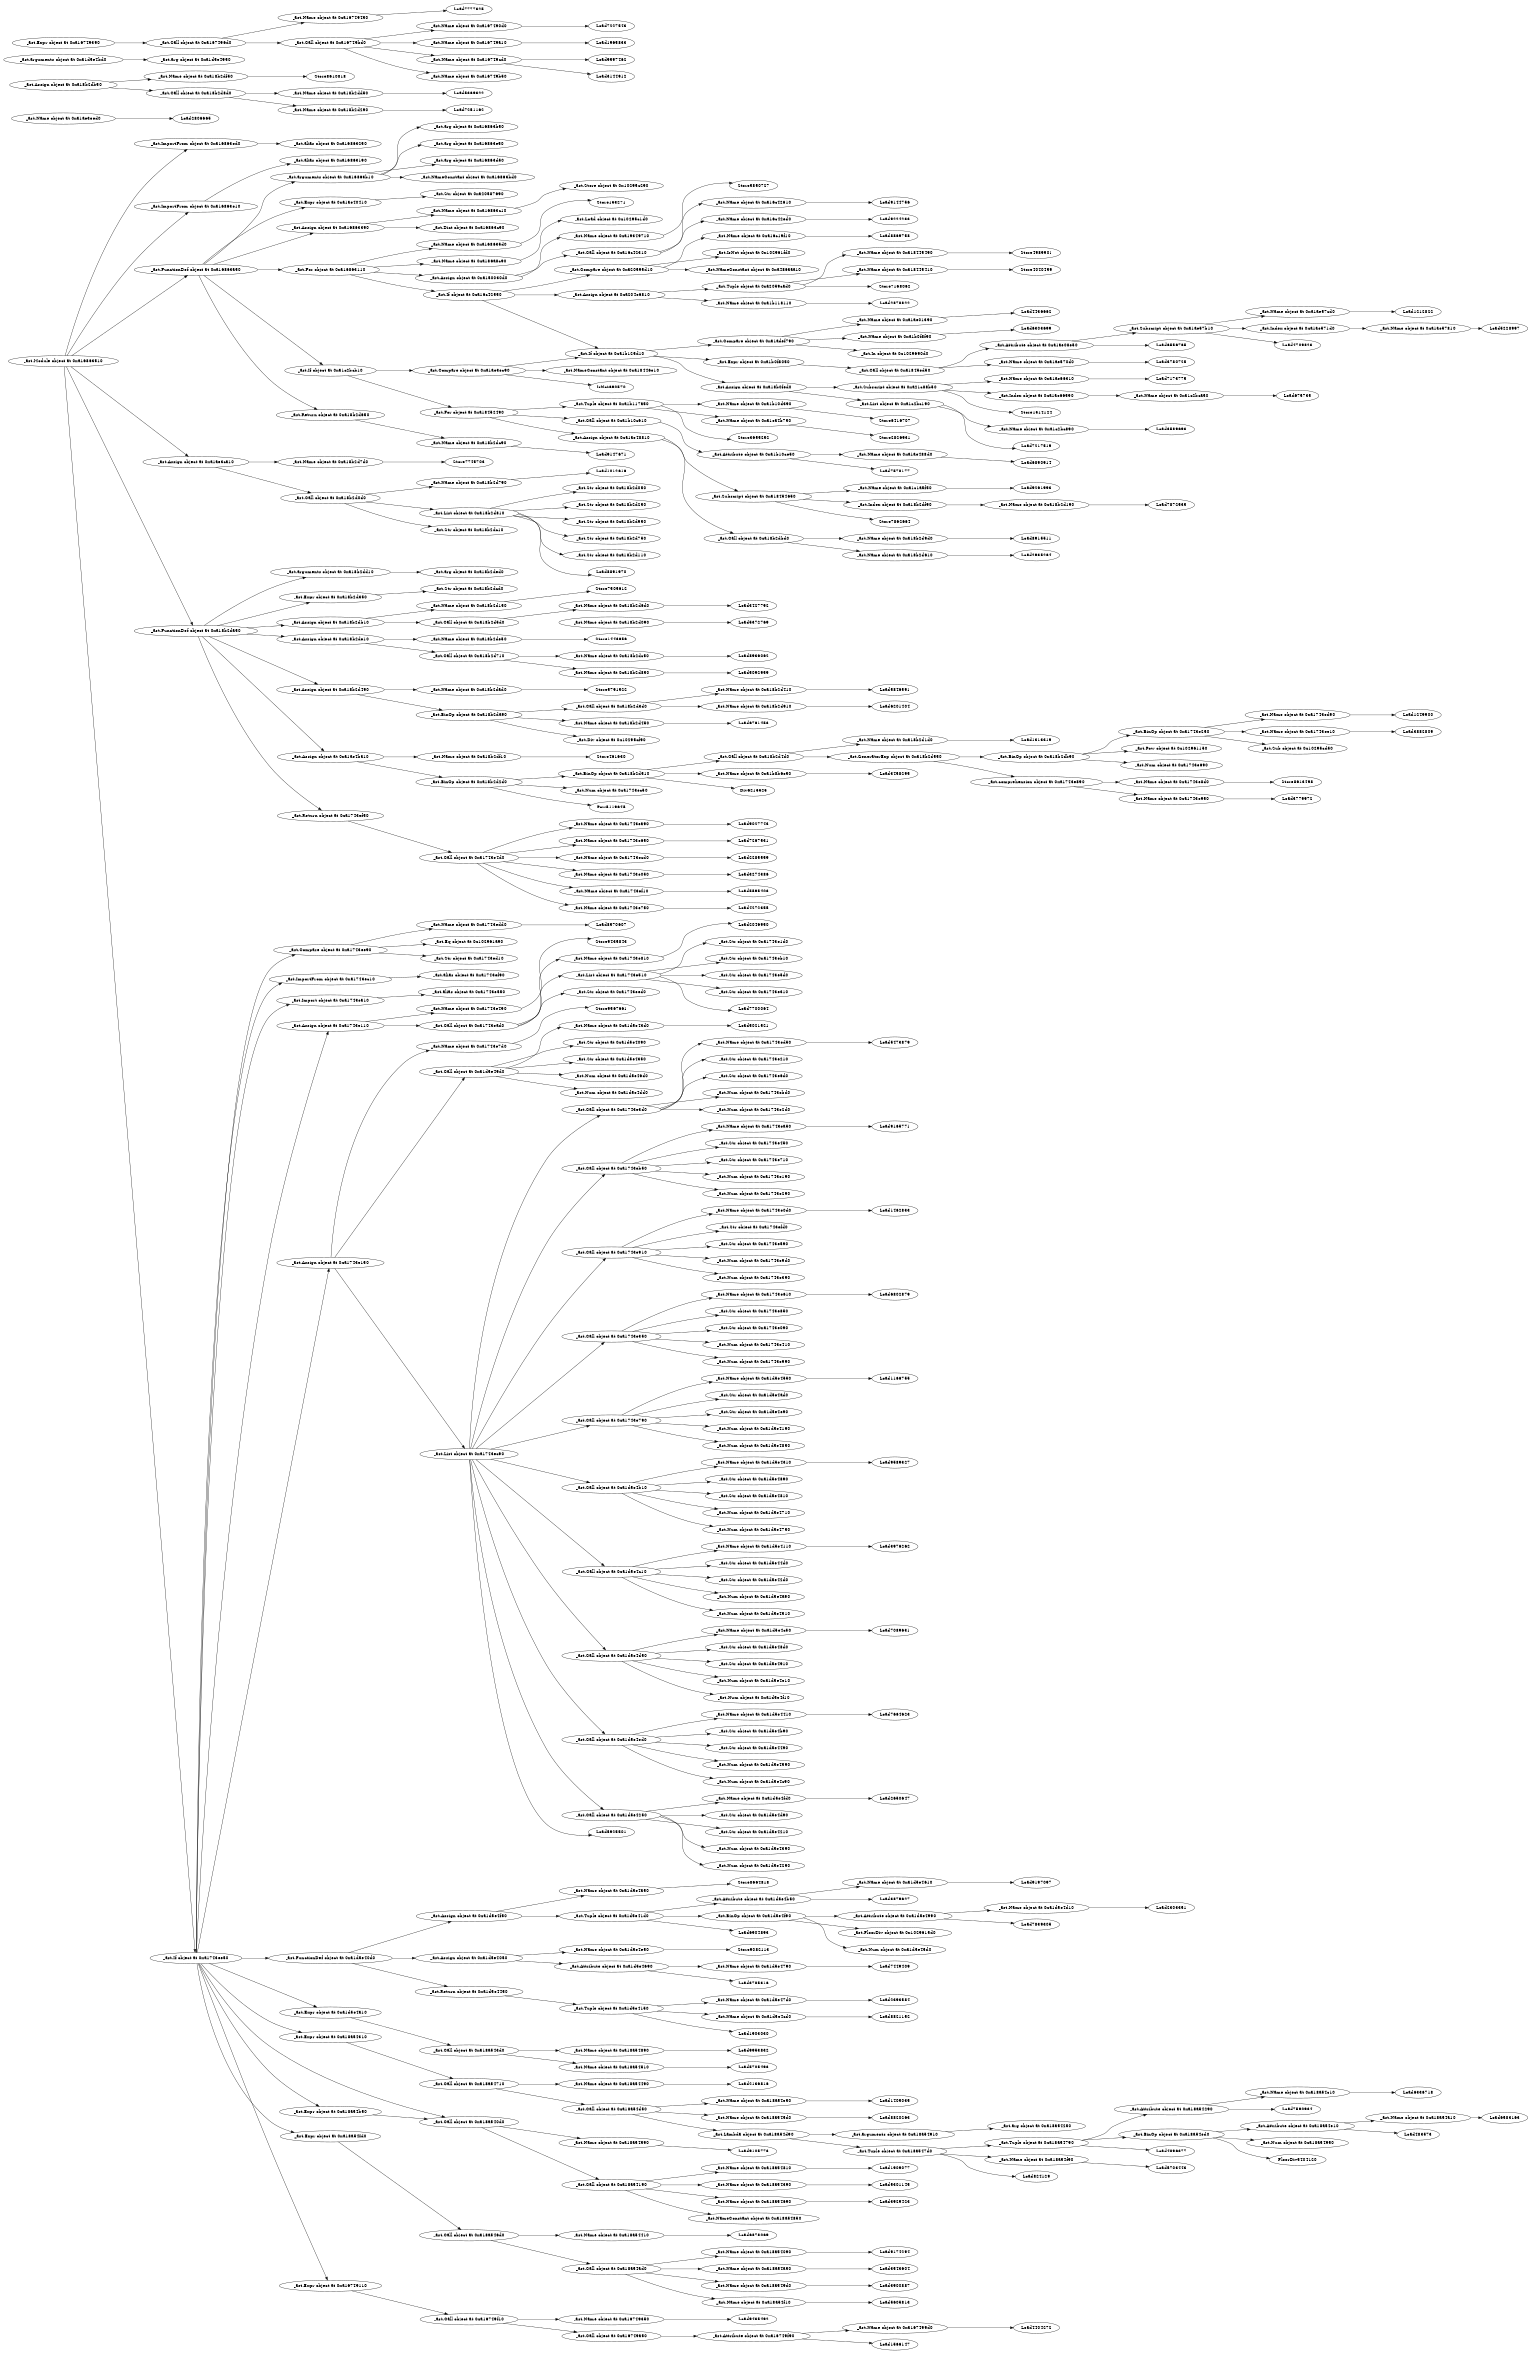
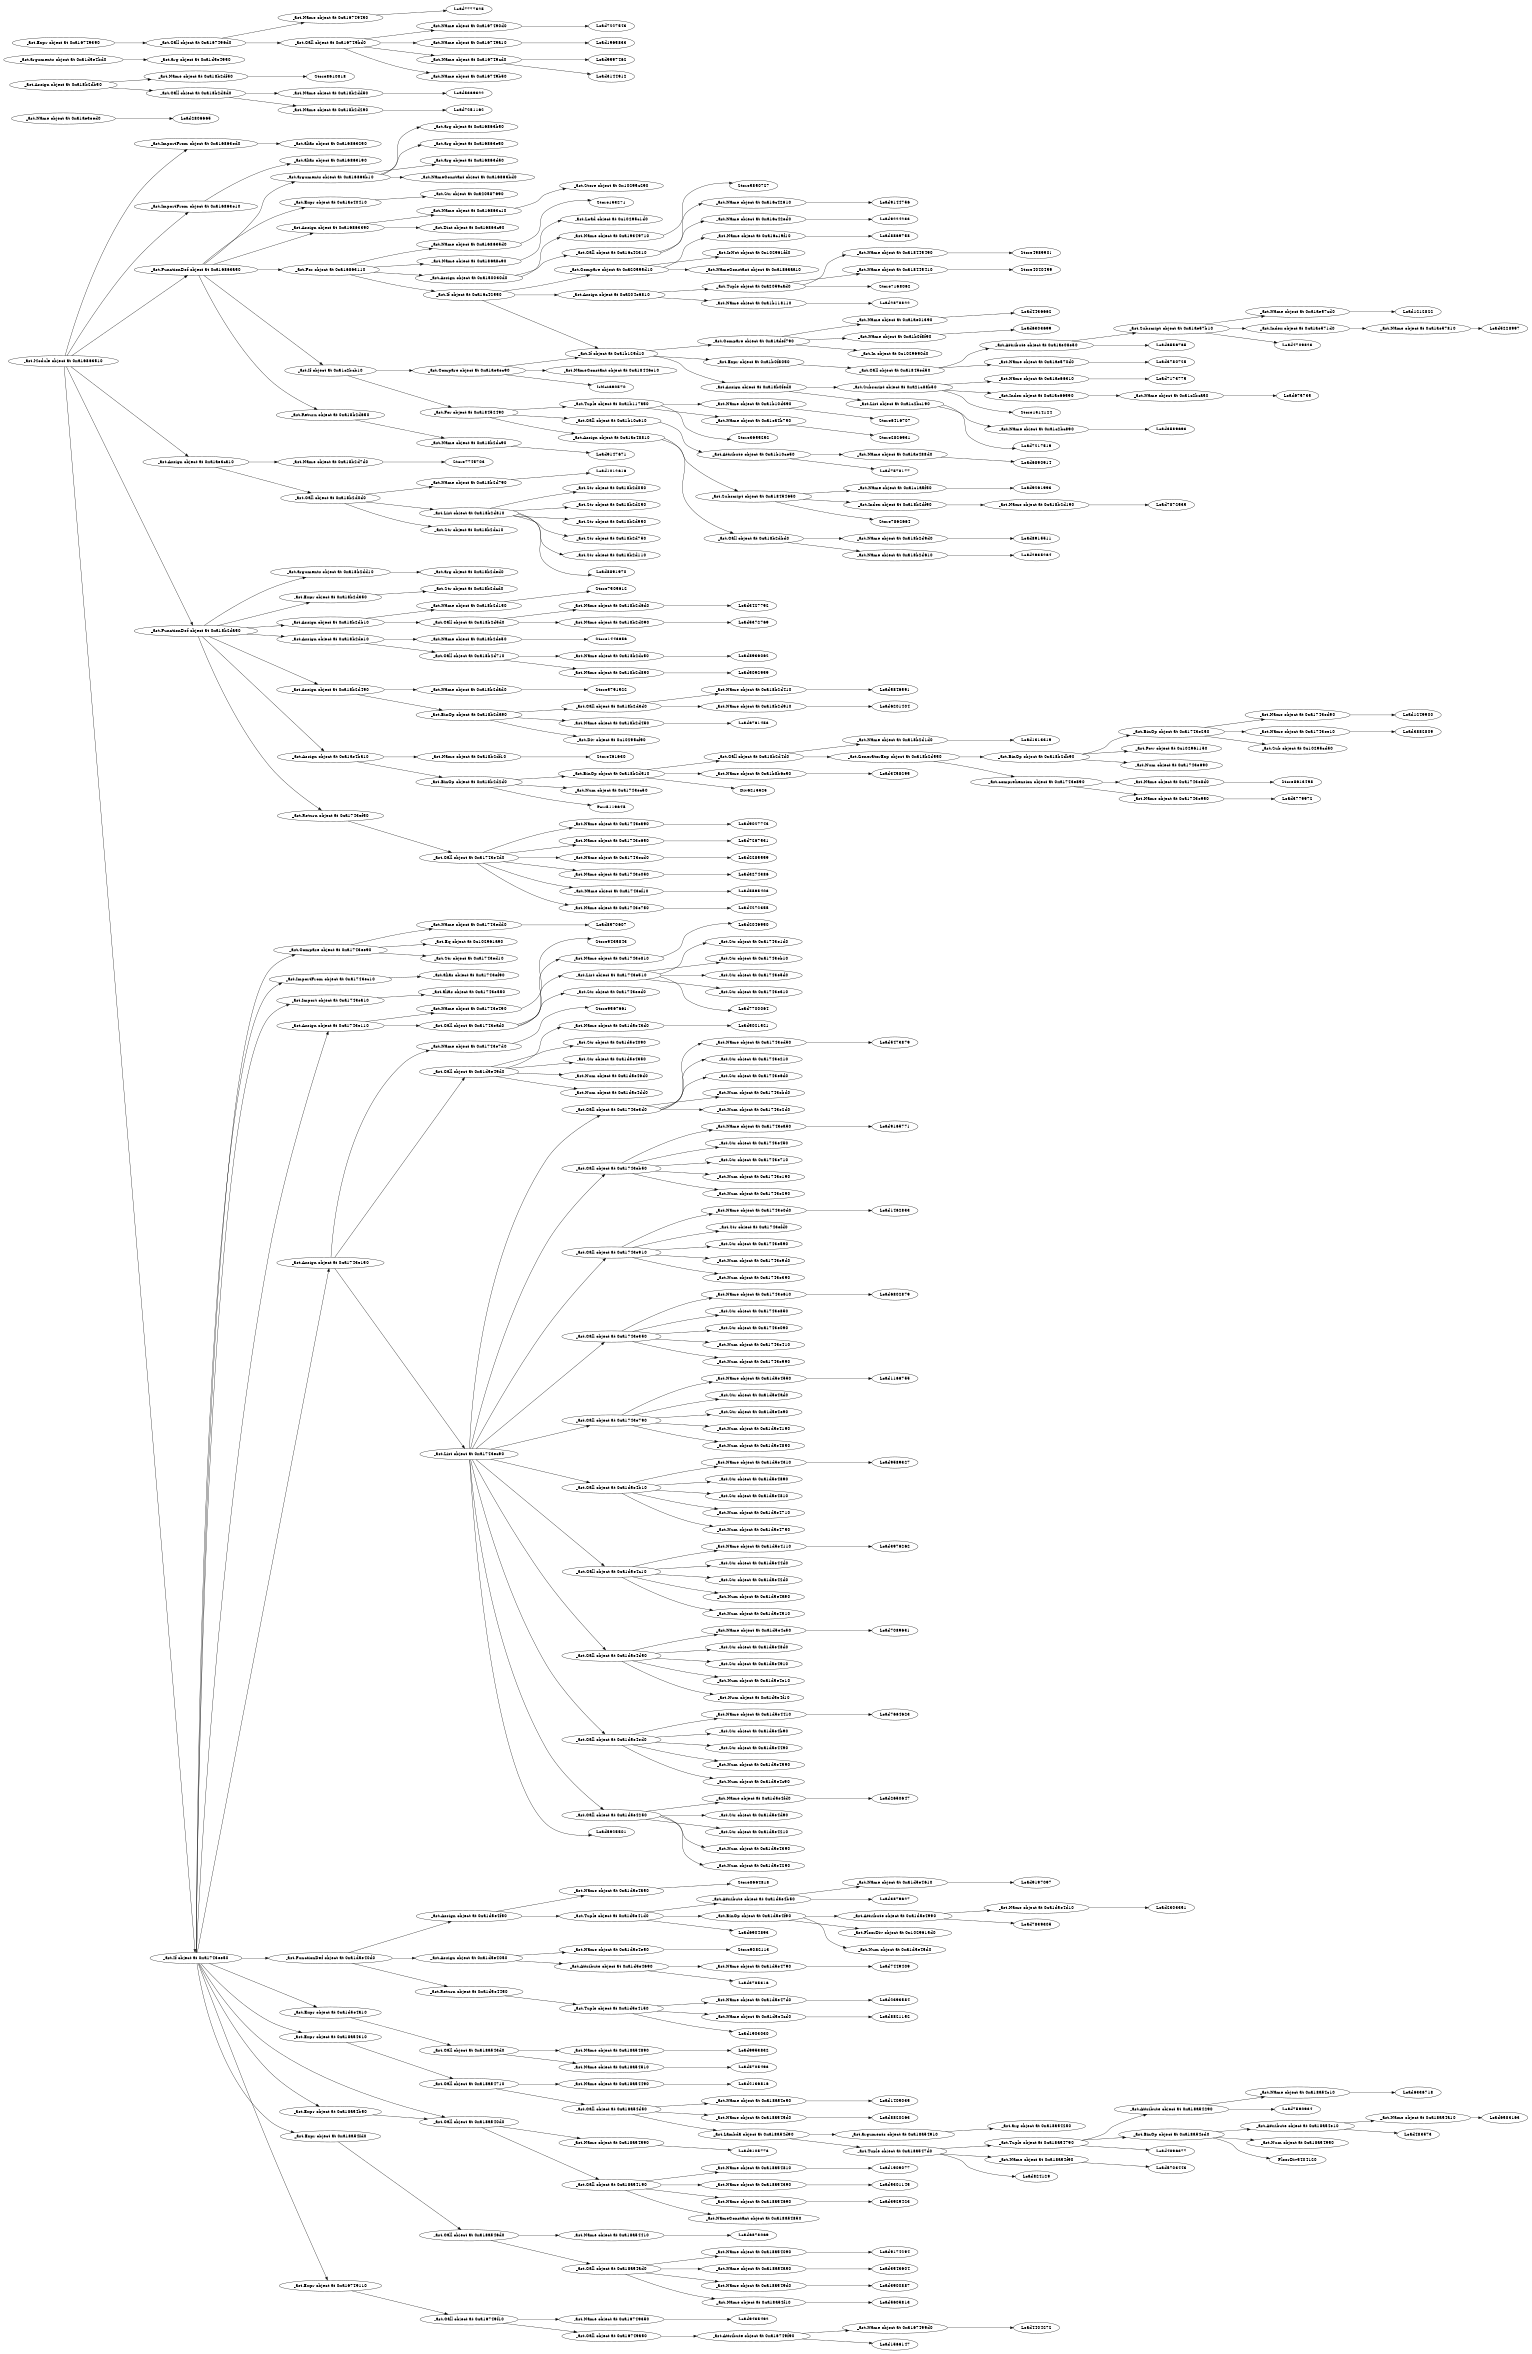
(754, 270) -> (754, 270)
none -> (537, 623)
